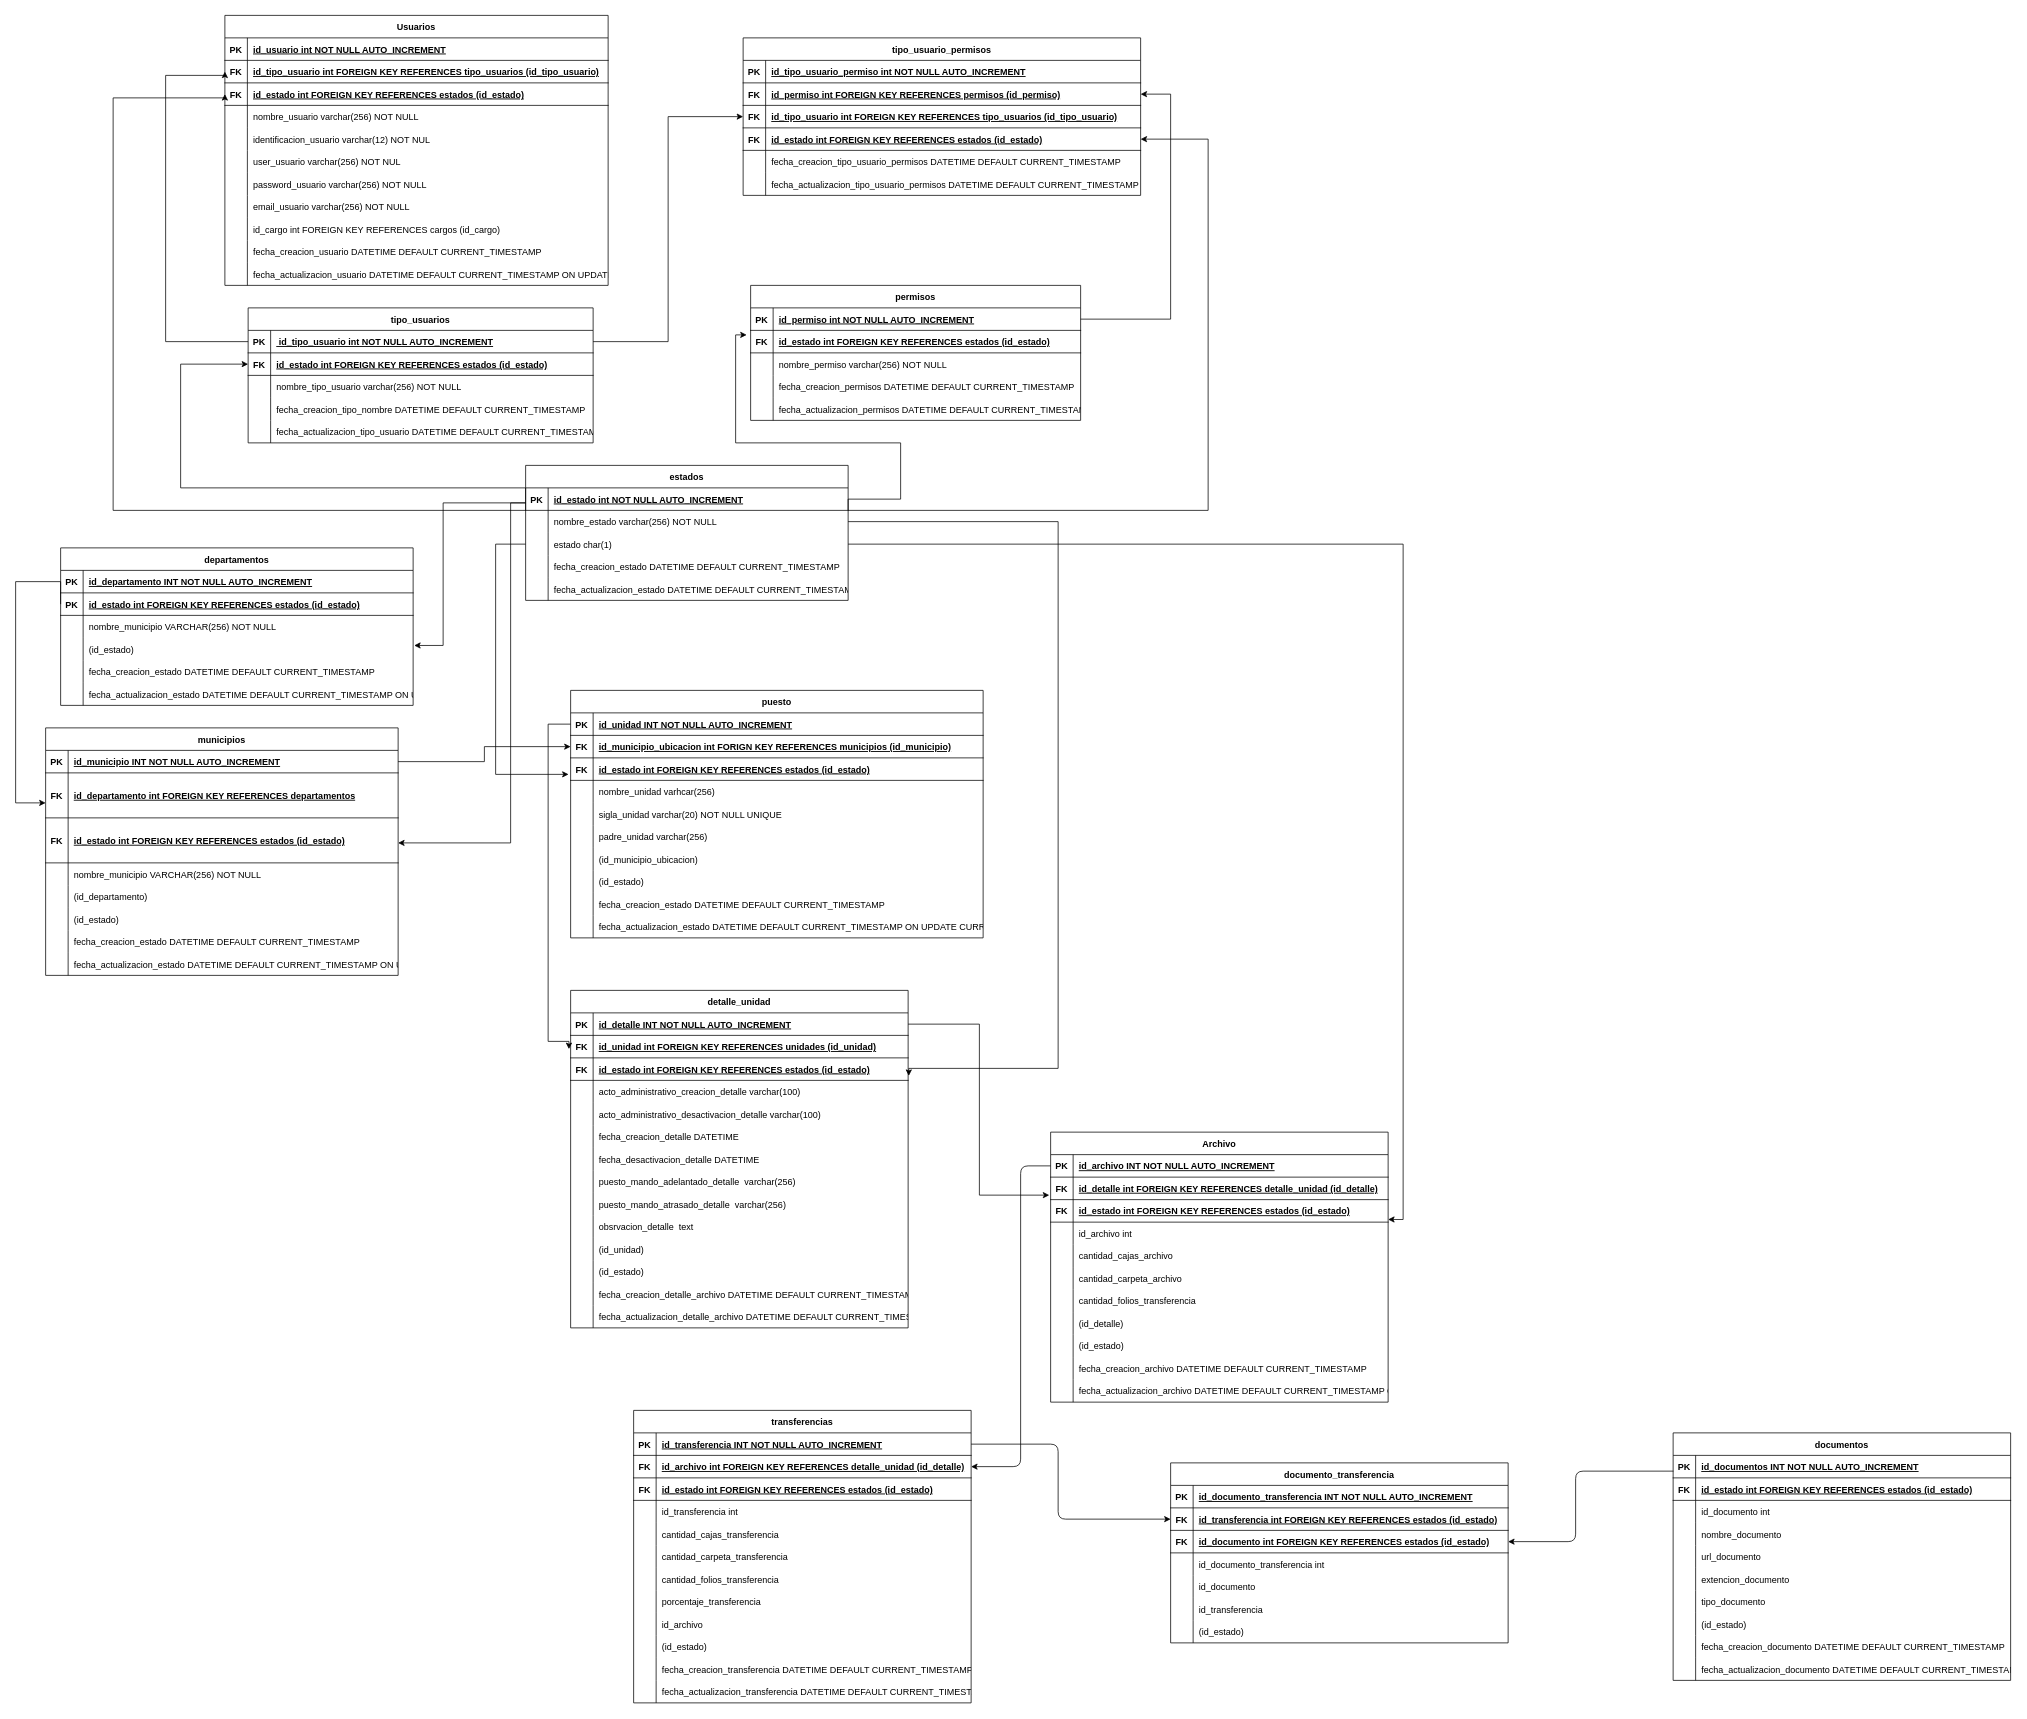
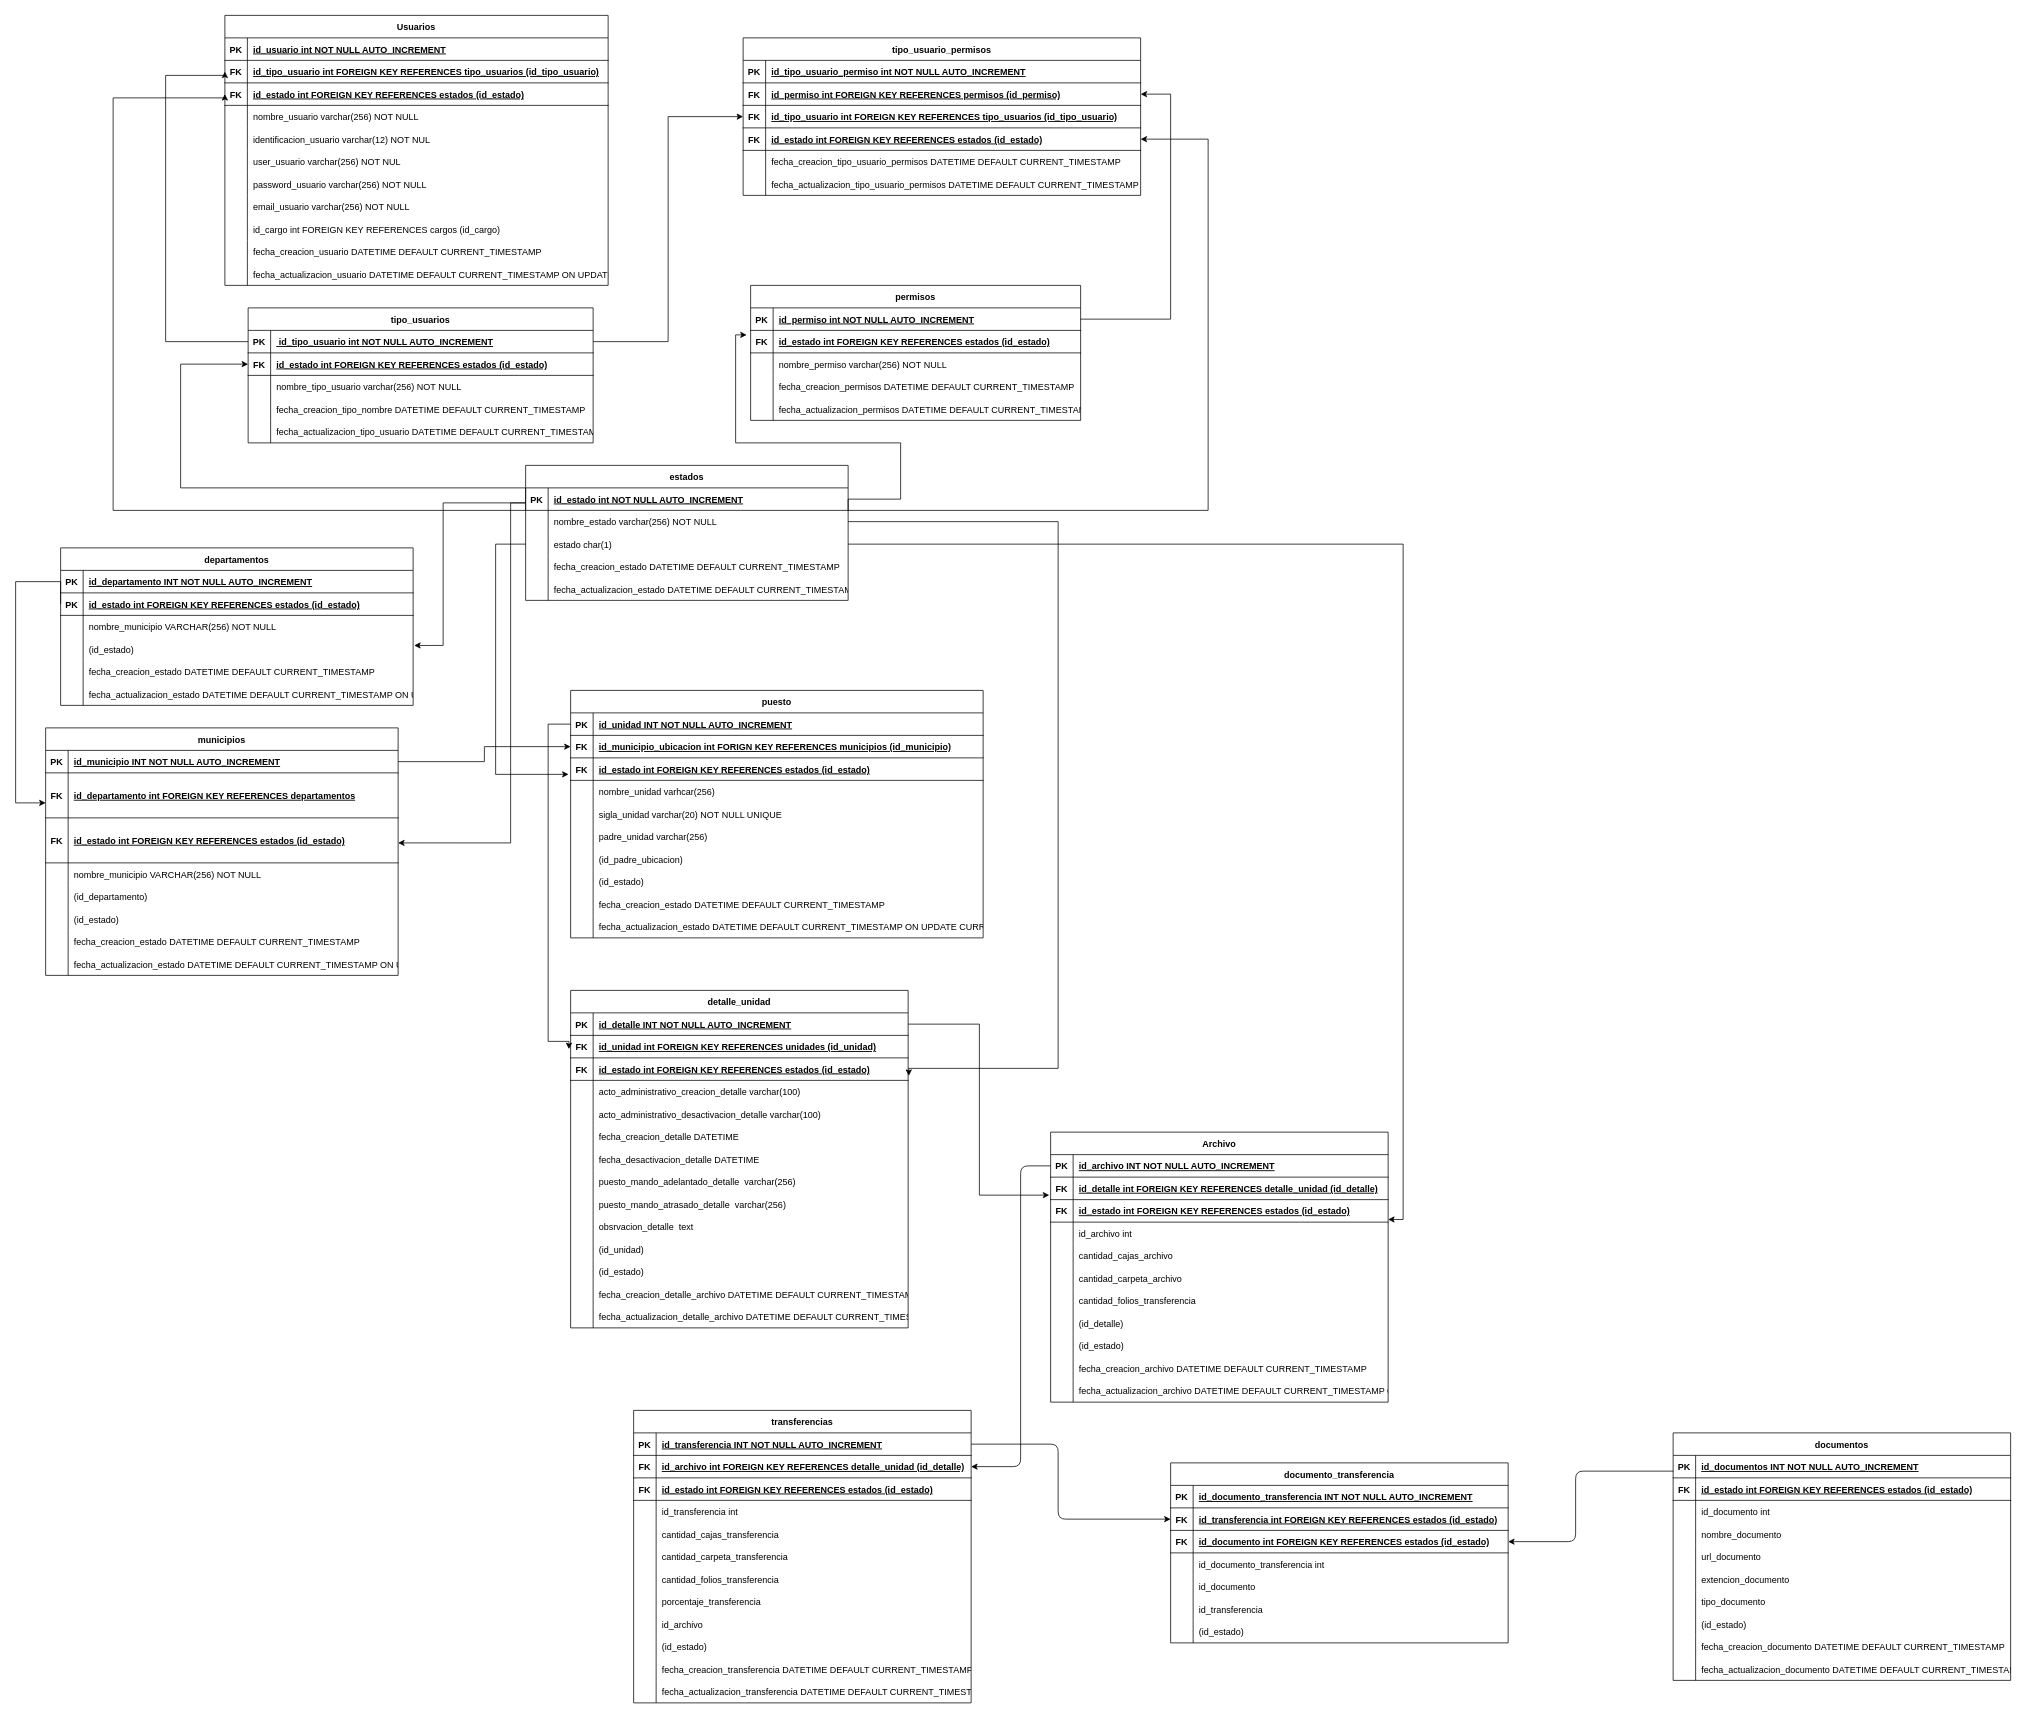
(652, 860) -> (645, 860)
